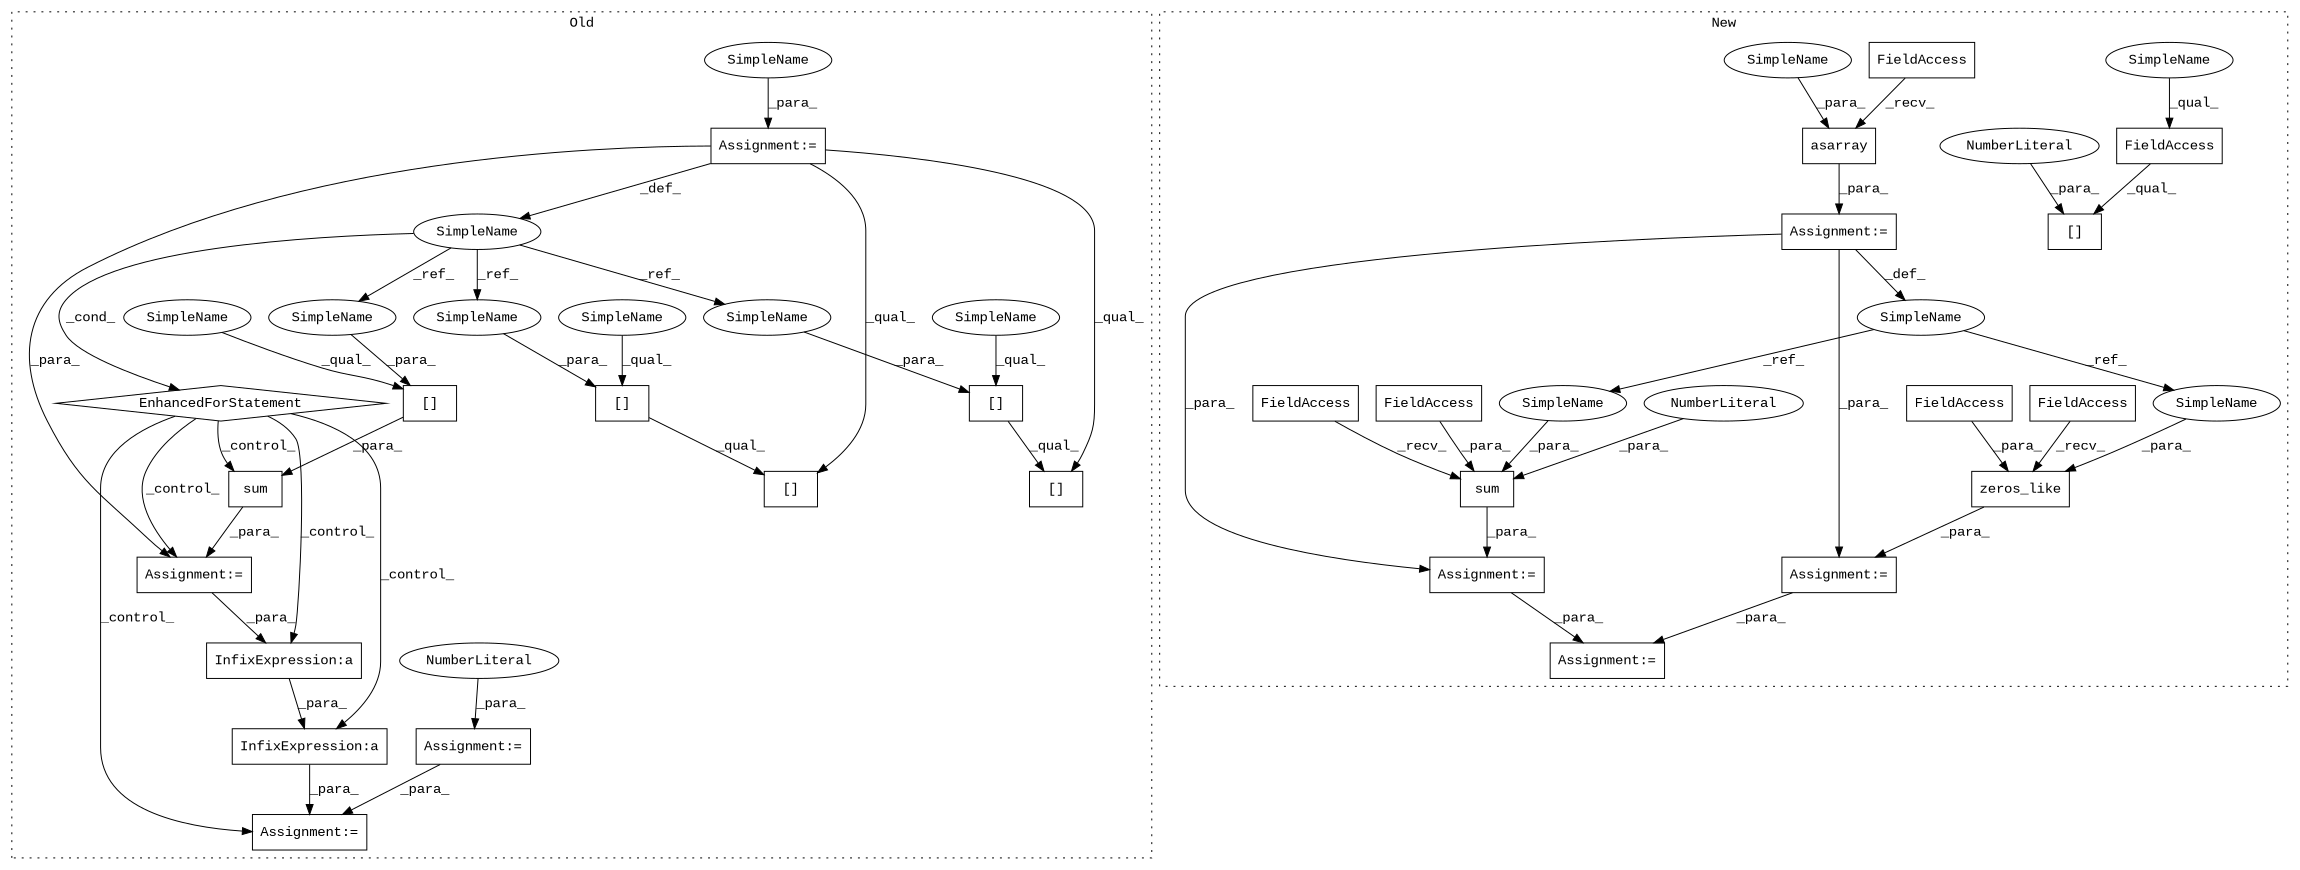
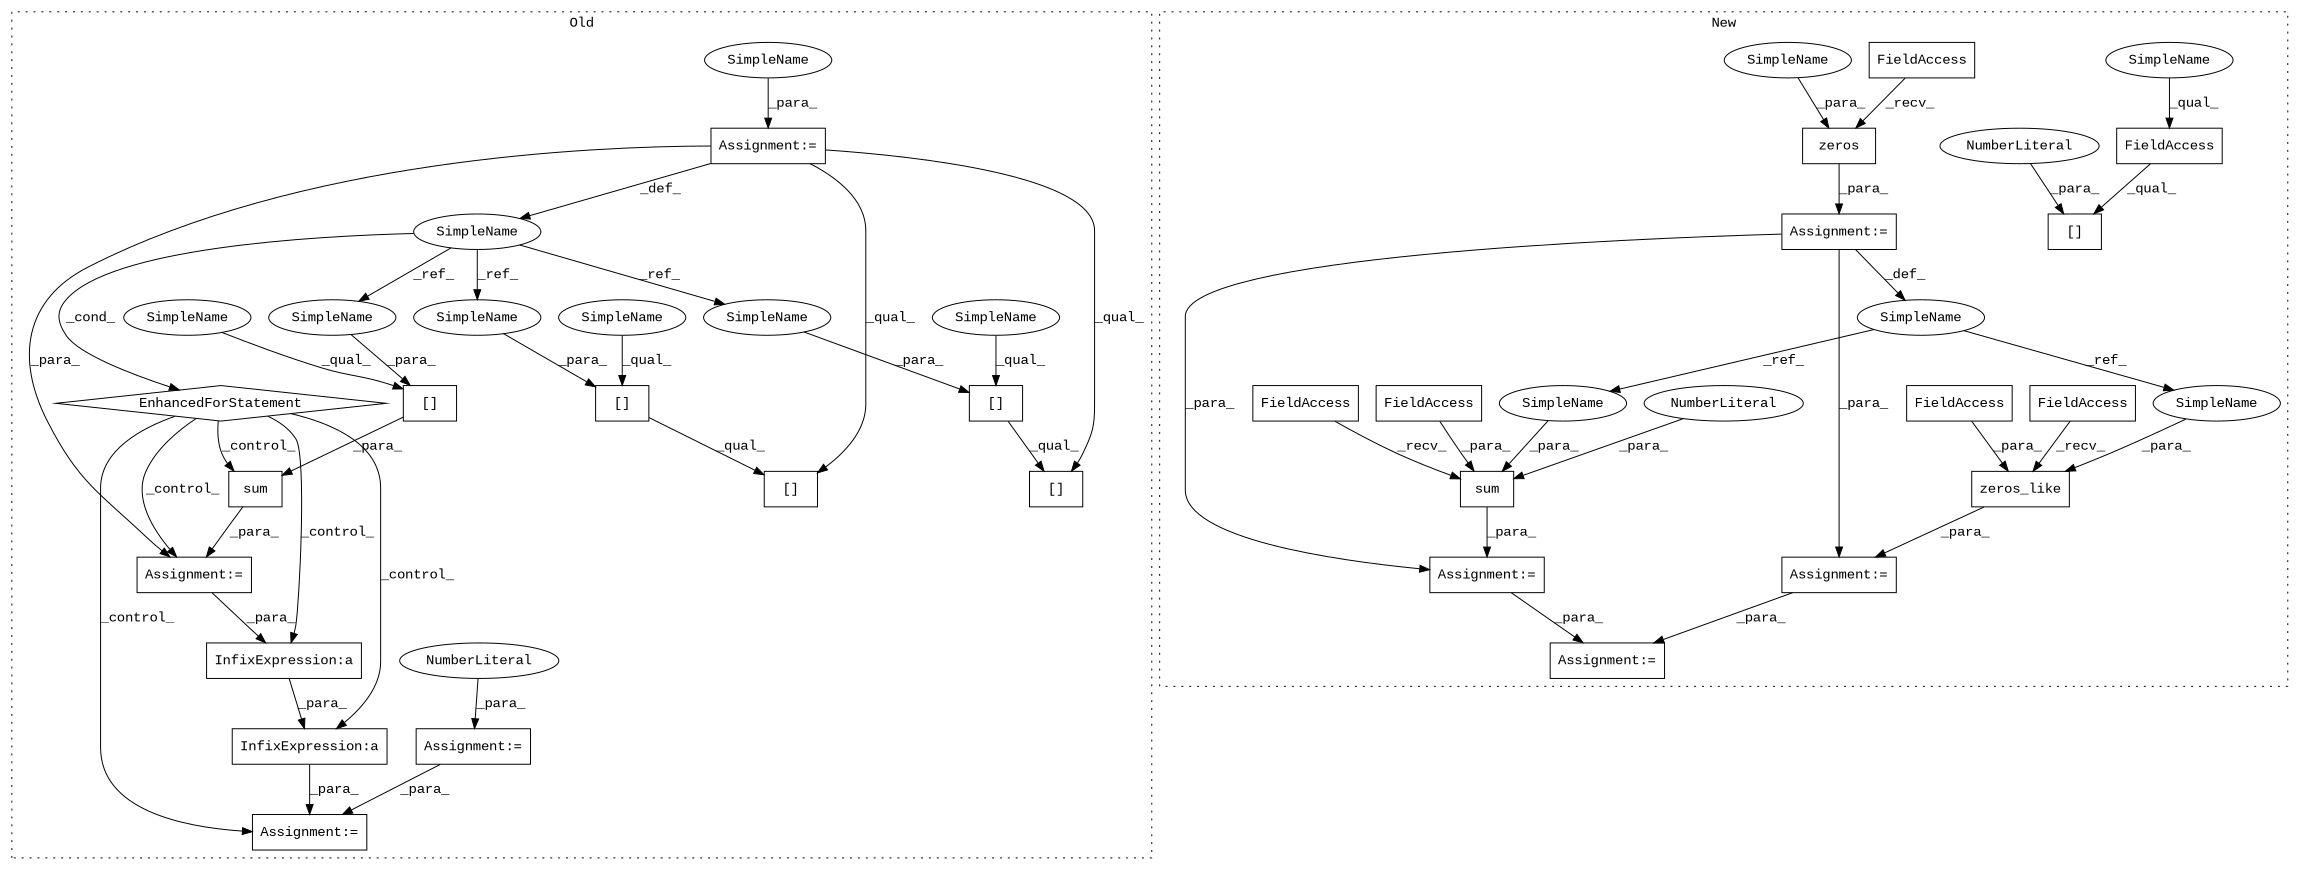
(1839, 146) -> (1839, 146)
